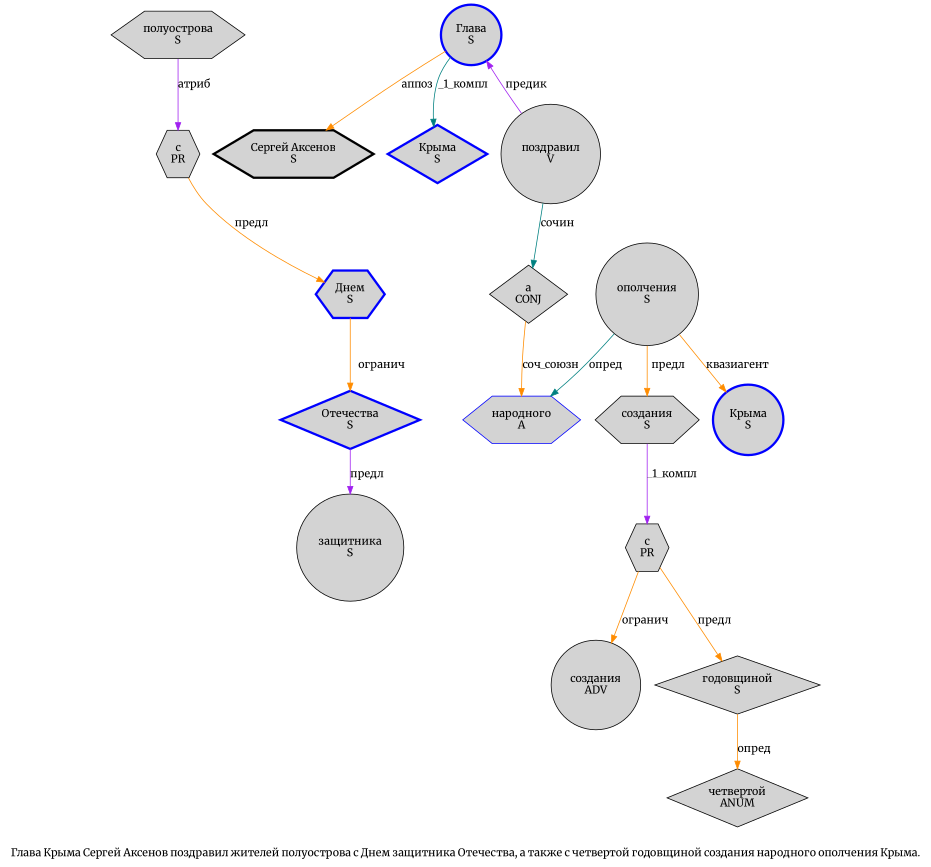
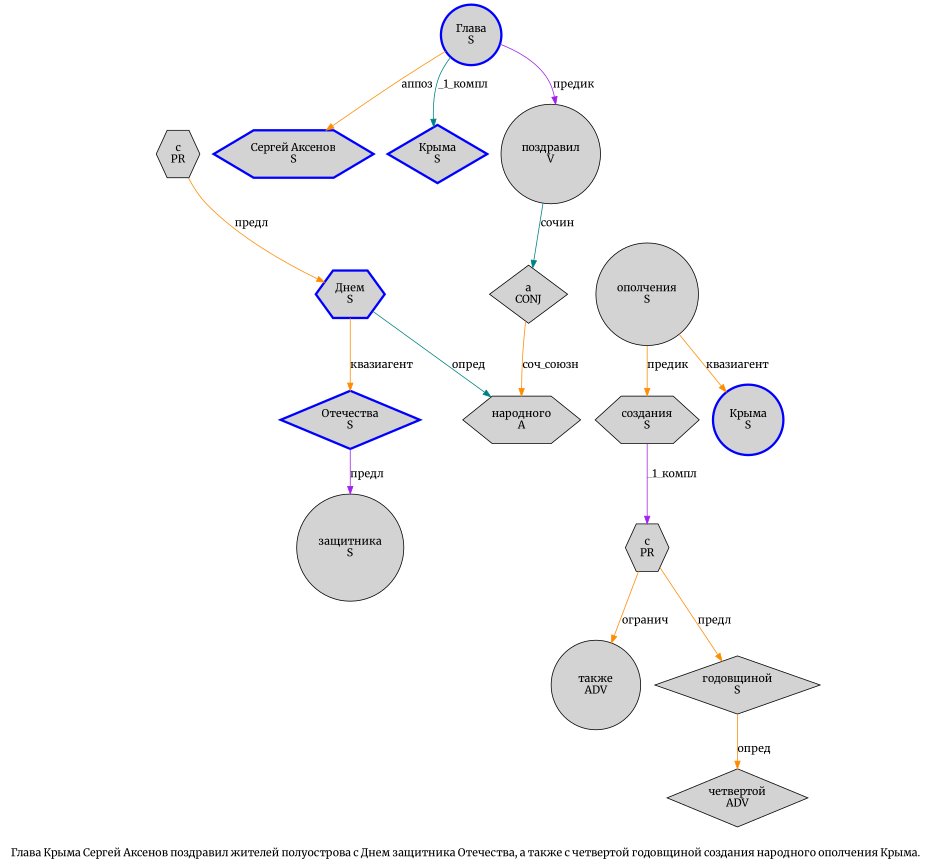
(178, 35) -> none
(506, 91) -> (534, 64)
(294, 154) -> (294, 154)
(587, 364) -> (429, 352)
(382, 365) -> (382, 365)
(668, 365) -> (668, 365)
(522, 420) -> (522, 420)
(596, 685) -> (596, 685)
(737, 798) -> (737, 798)
